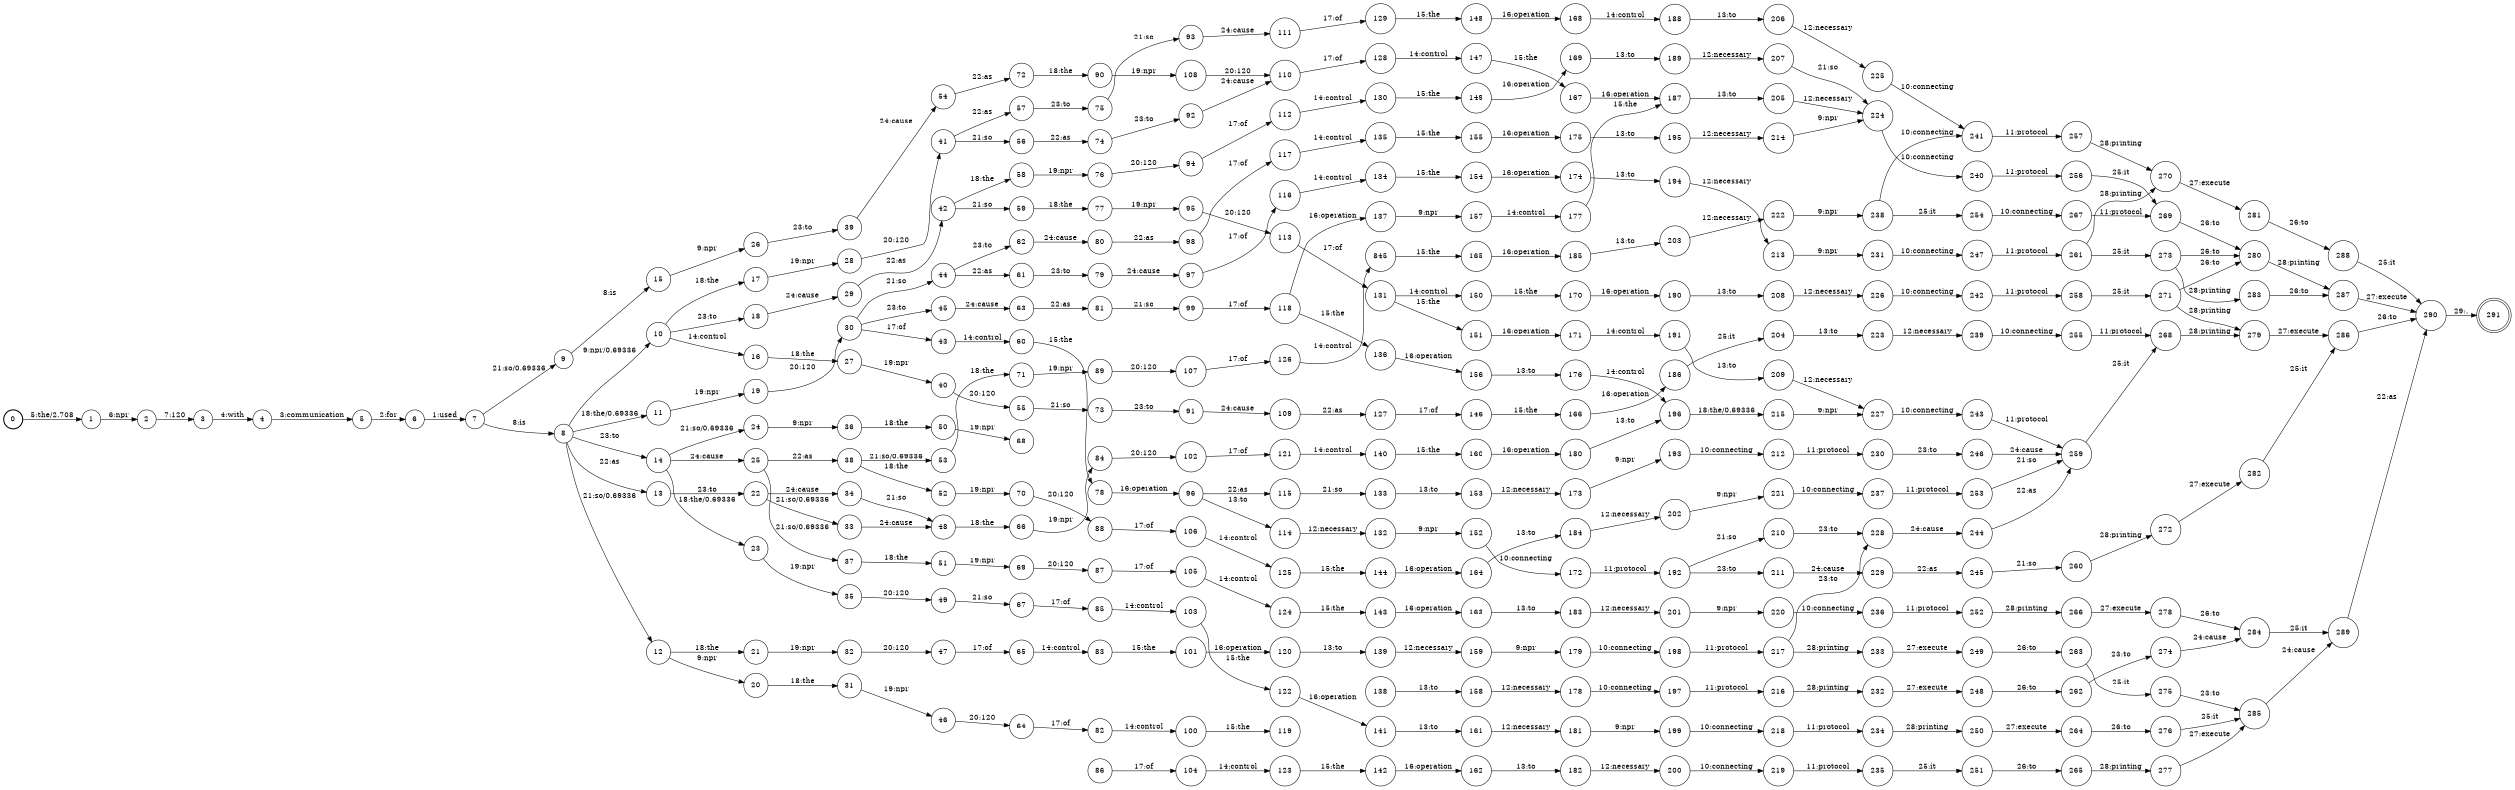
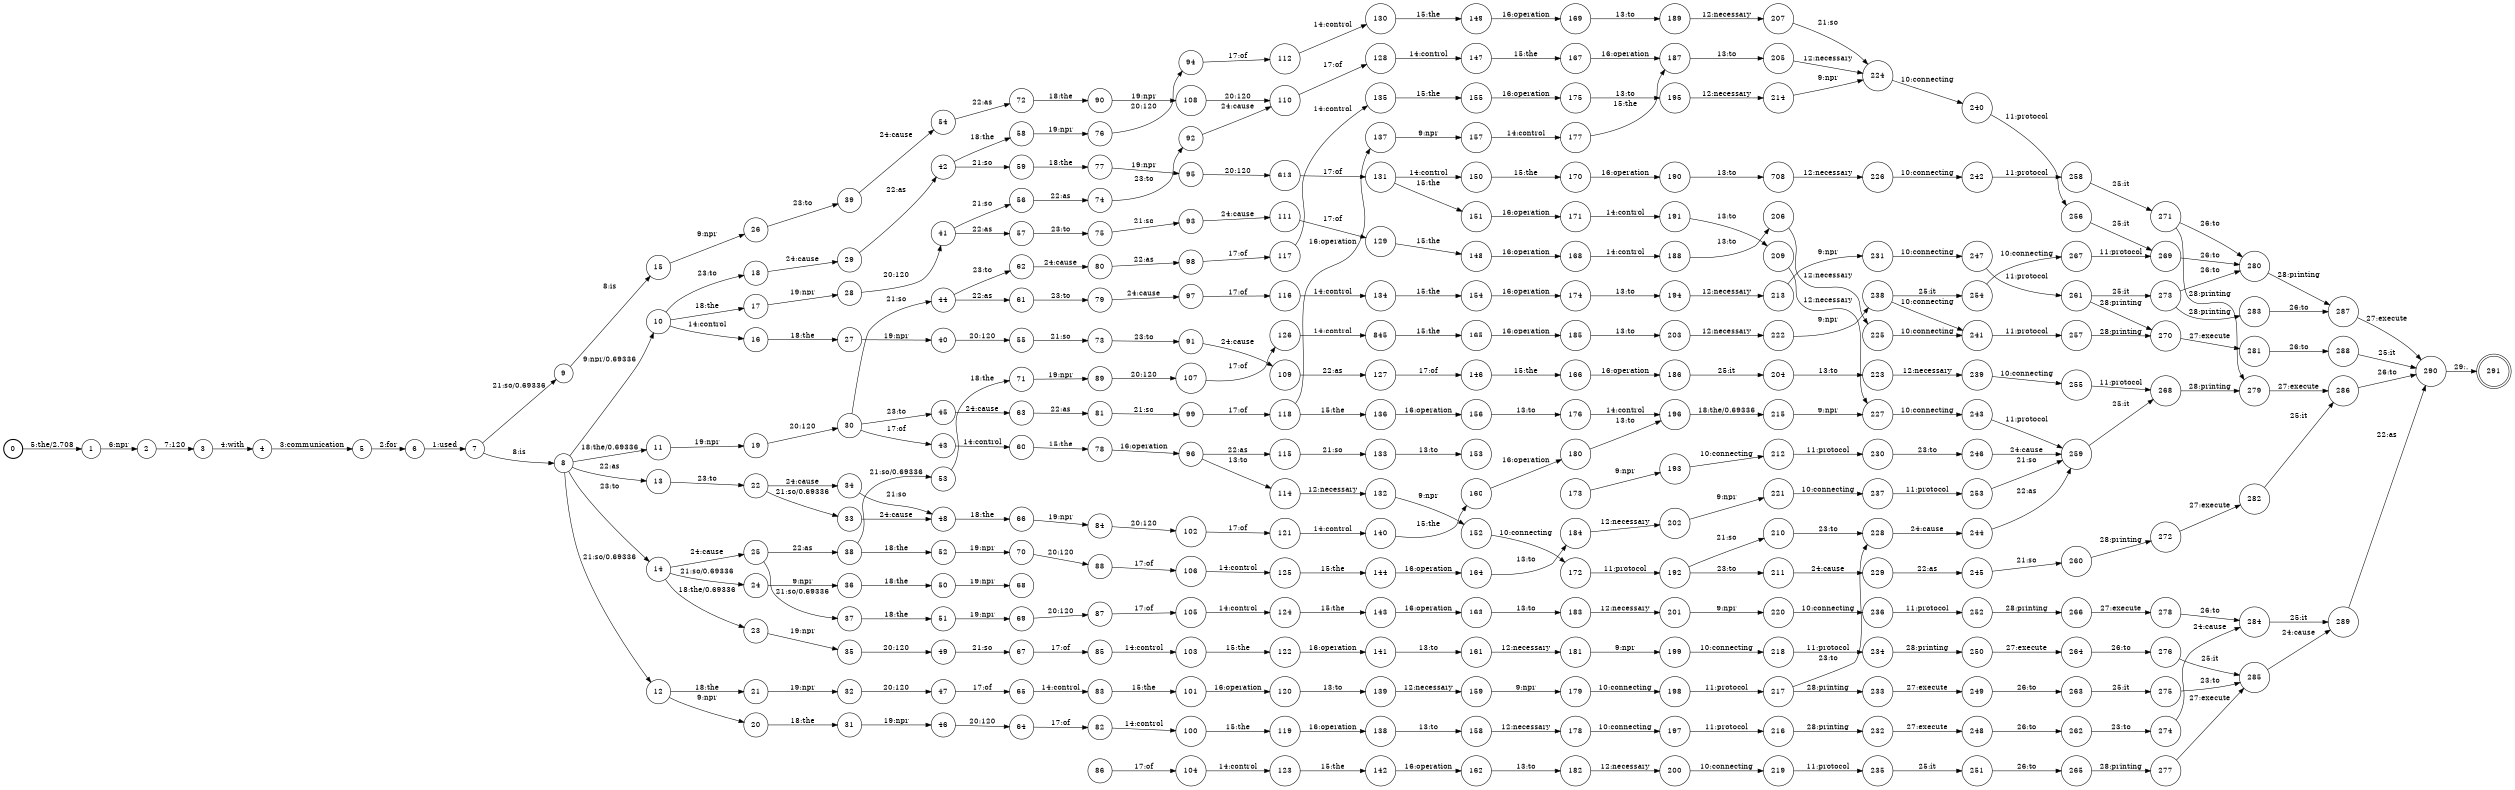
(1285, 238) -> (1285, 176)
(1778, 296) -> (1778, 177)
(1523, 494) -> none
none -> (1330, 731)
